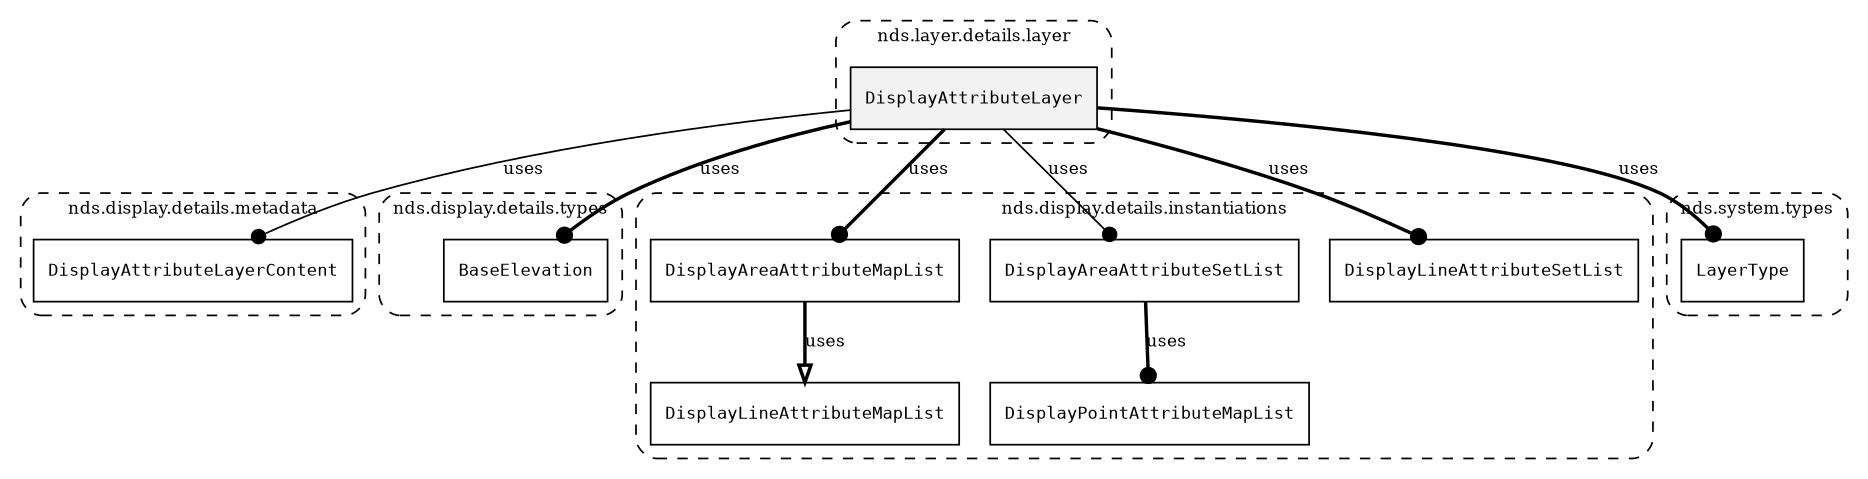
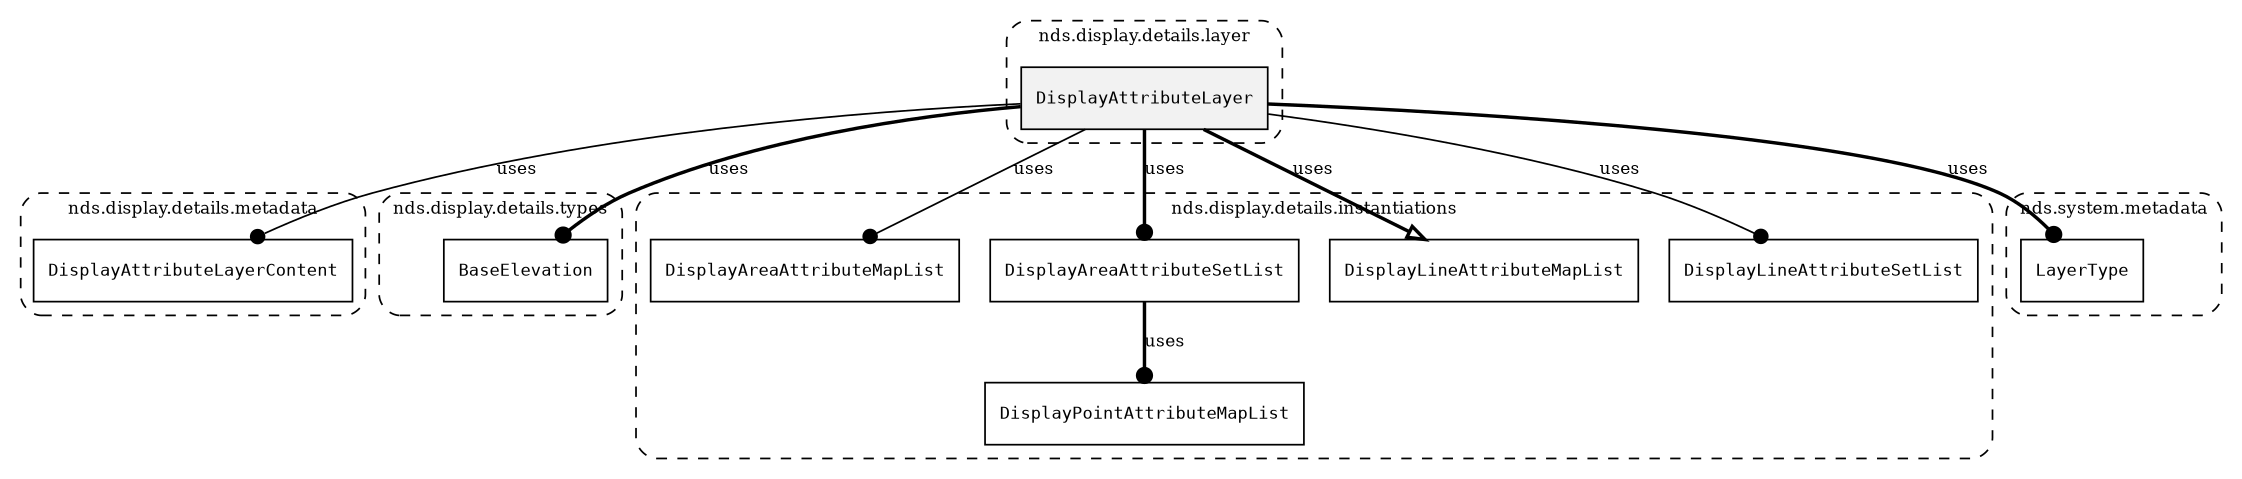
(974, 37) -> (1144, 37)
(1257, 174) -> (1516, 157)
(894, 179) -> (981, 181)
(1054, 179) -> (1144, 177)
(1757, 209) -> (2114, 209)
(805, 333) -> (1306, 180)
